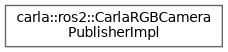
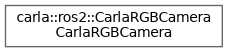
(114, 26) -> (114, 26)
